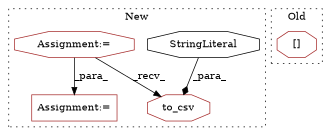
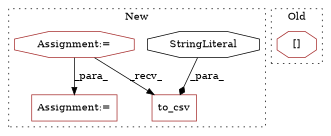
(179, 108) -> (174, 108)
